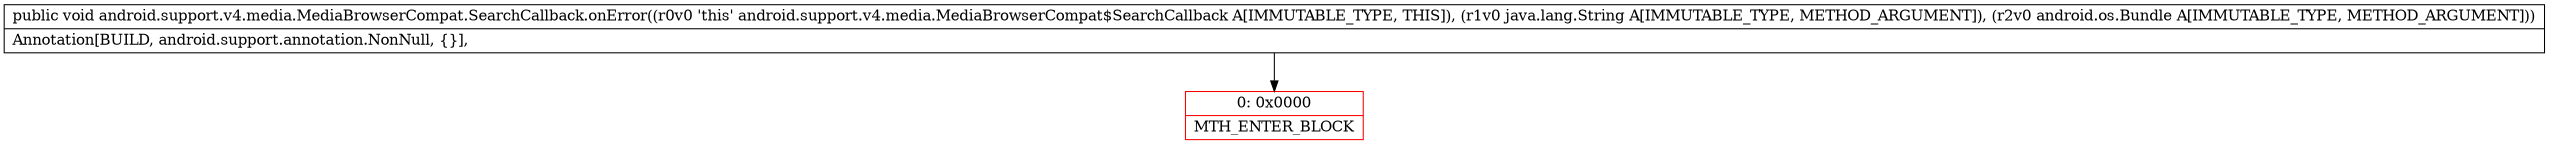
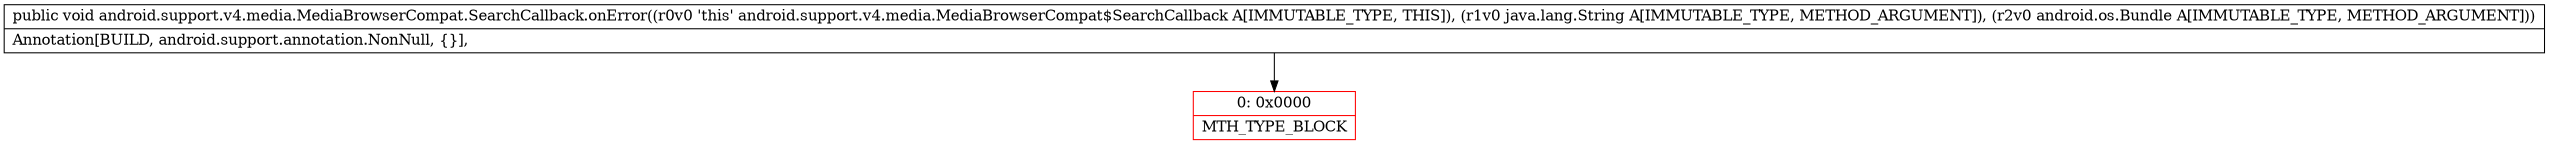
(1274, 127) -> (1274, 127)
